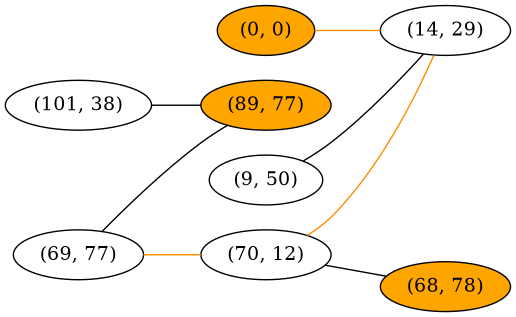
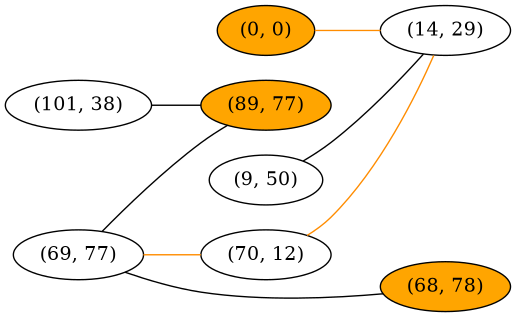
(356, 271) -> (253, 297)
